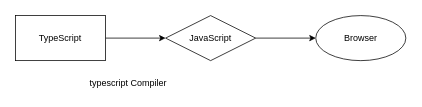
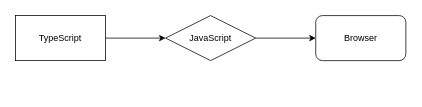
(360, 38) -> (360, 38)
(128, 83) -> none
